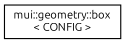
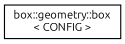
(63, 22) -> (63, 22)
